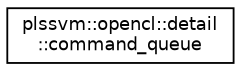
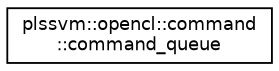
(120, 36) -> (140, 36)
